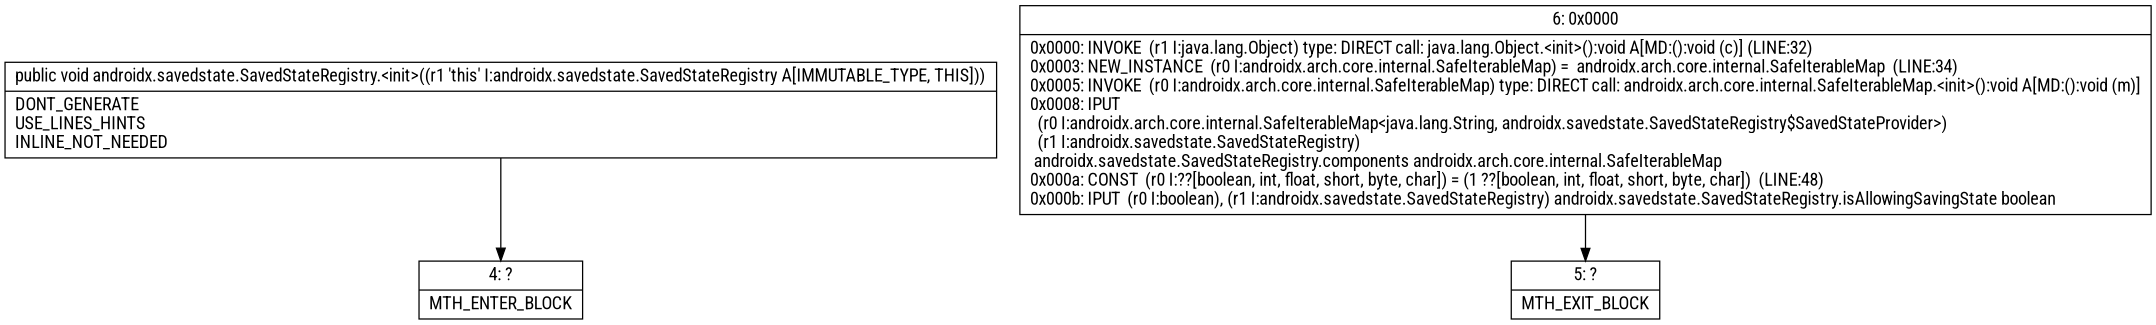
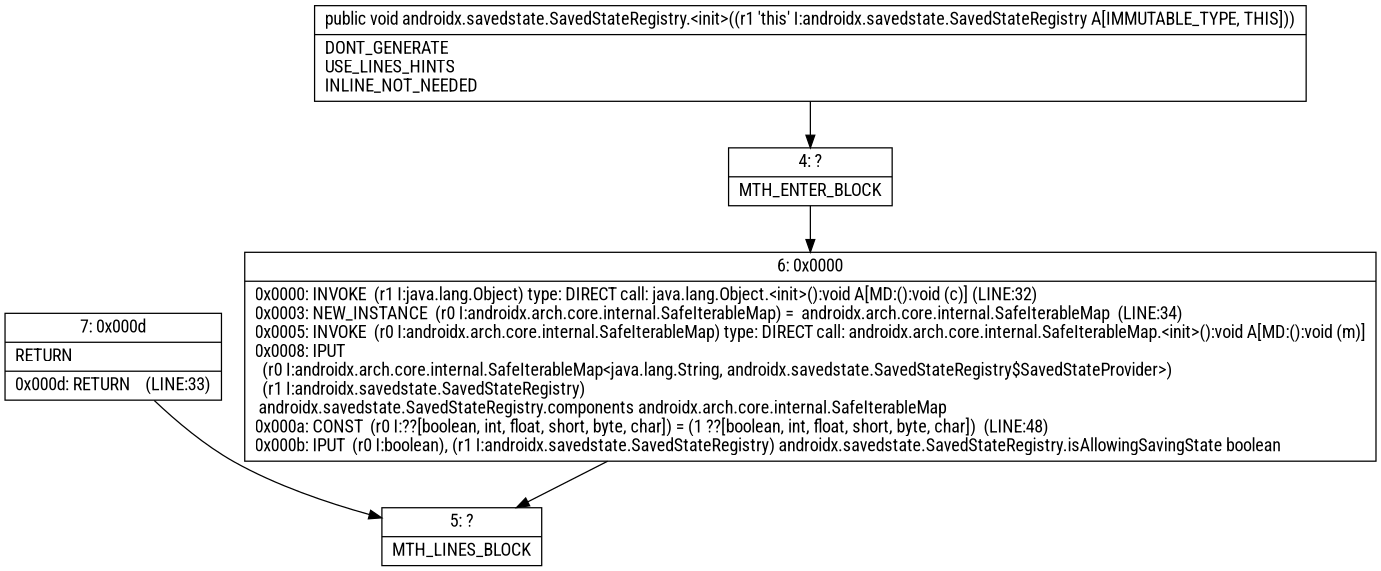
none -> (810, 223)
(1586, 304) -> (462, 551)
none -> (113, 357)
